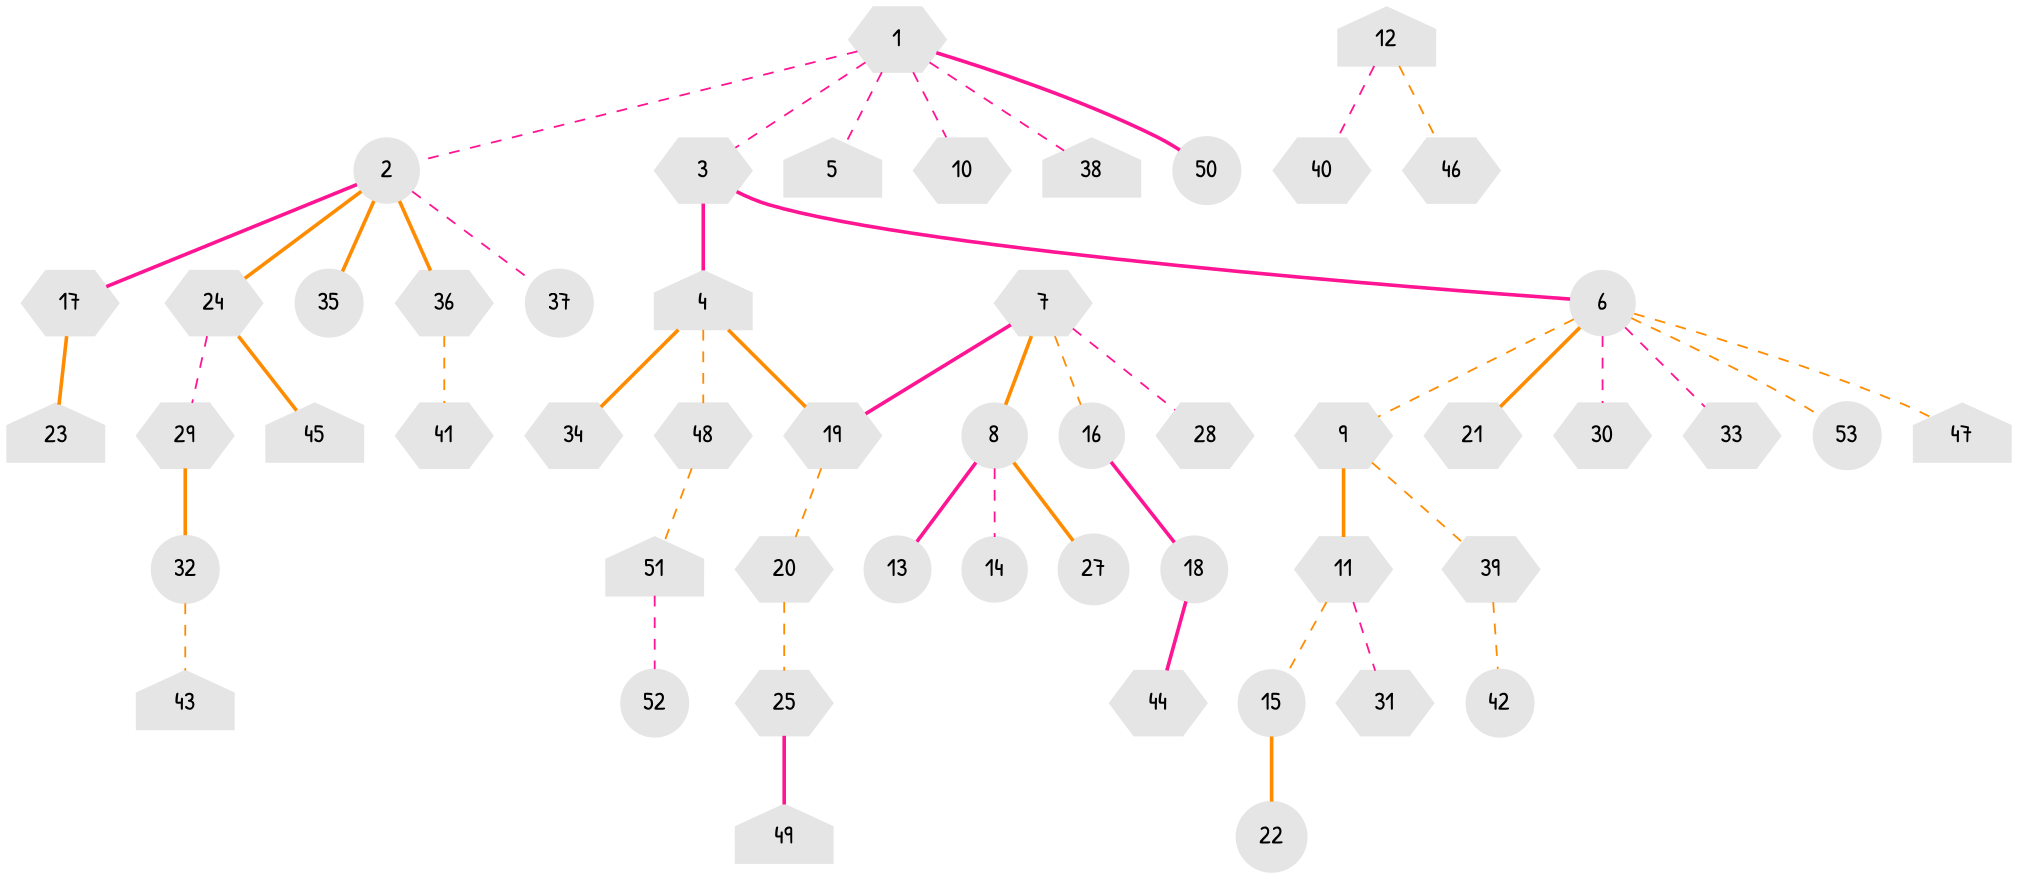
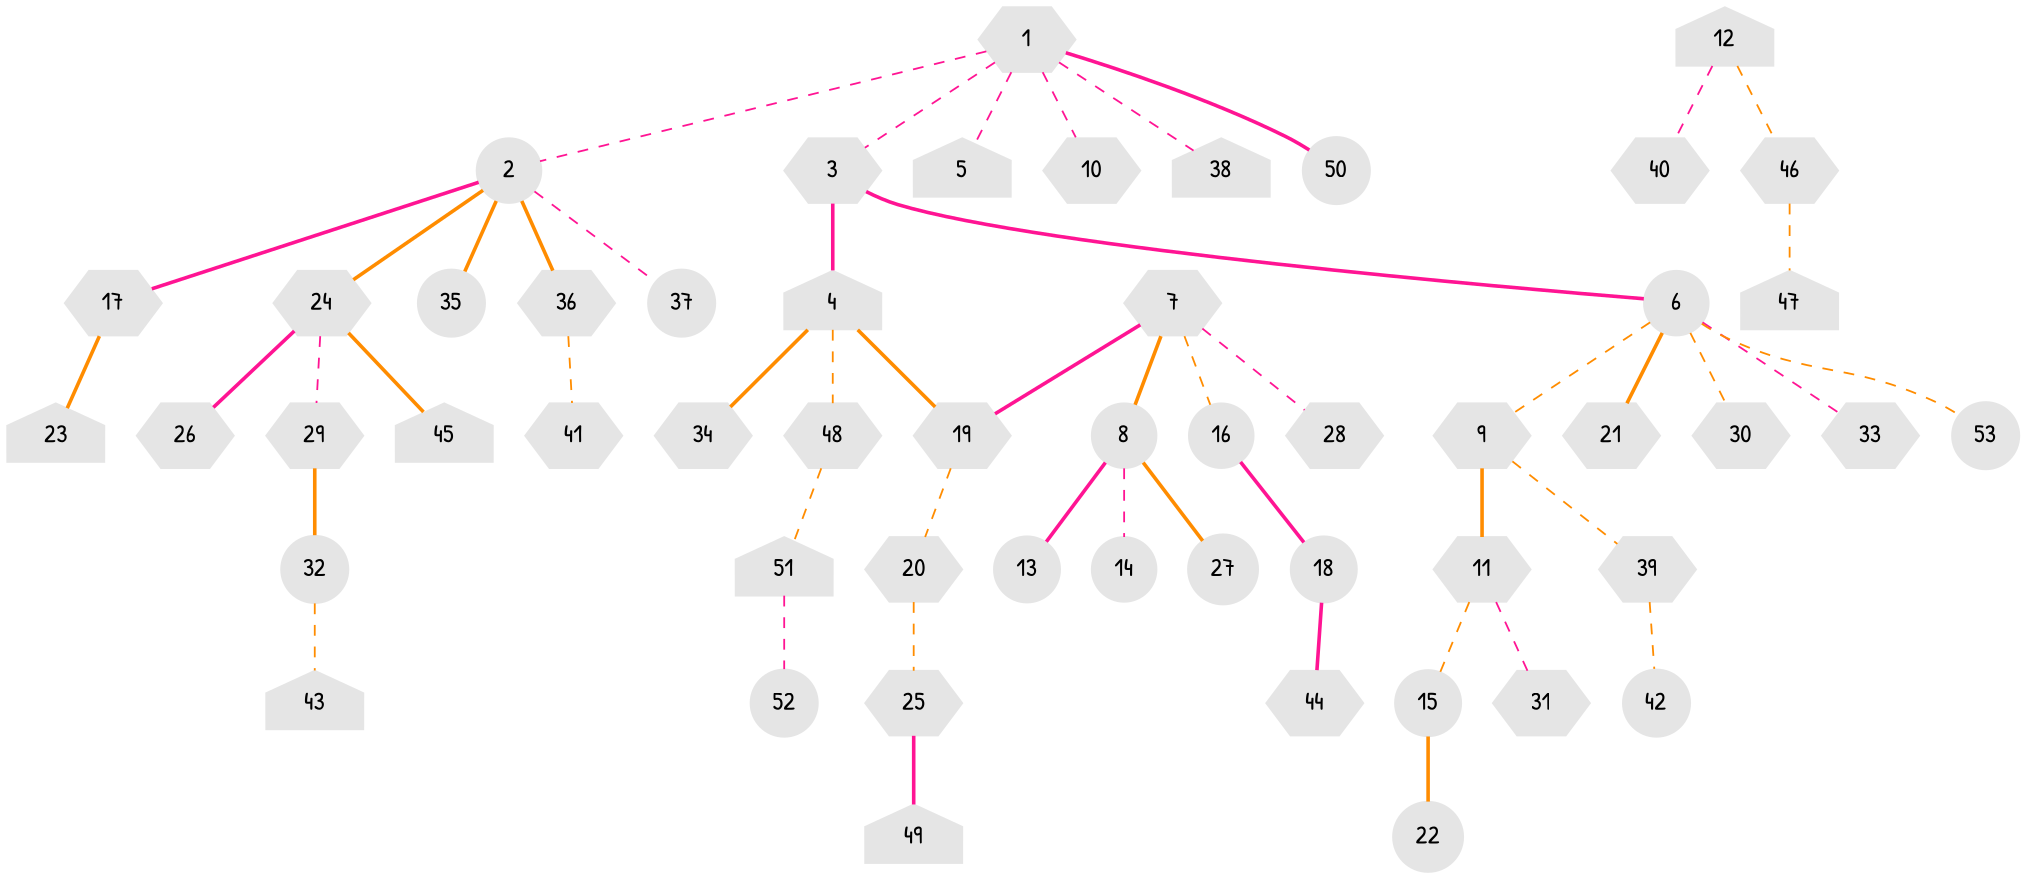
(1785, 360) -> (1790, 237)
(1603, 370) -> (1708, 368)
none -> (185, 436)
